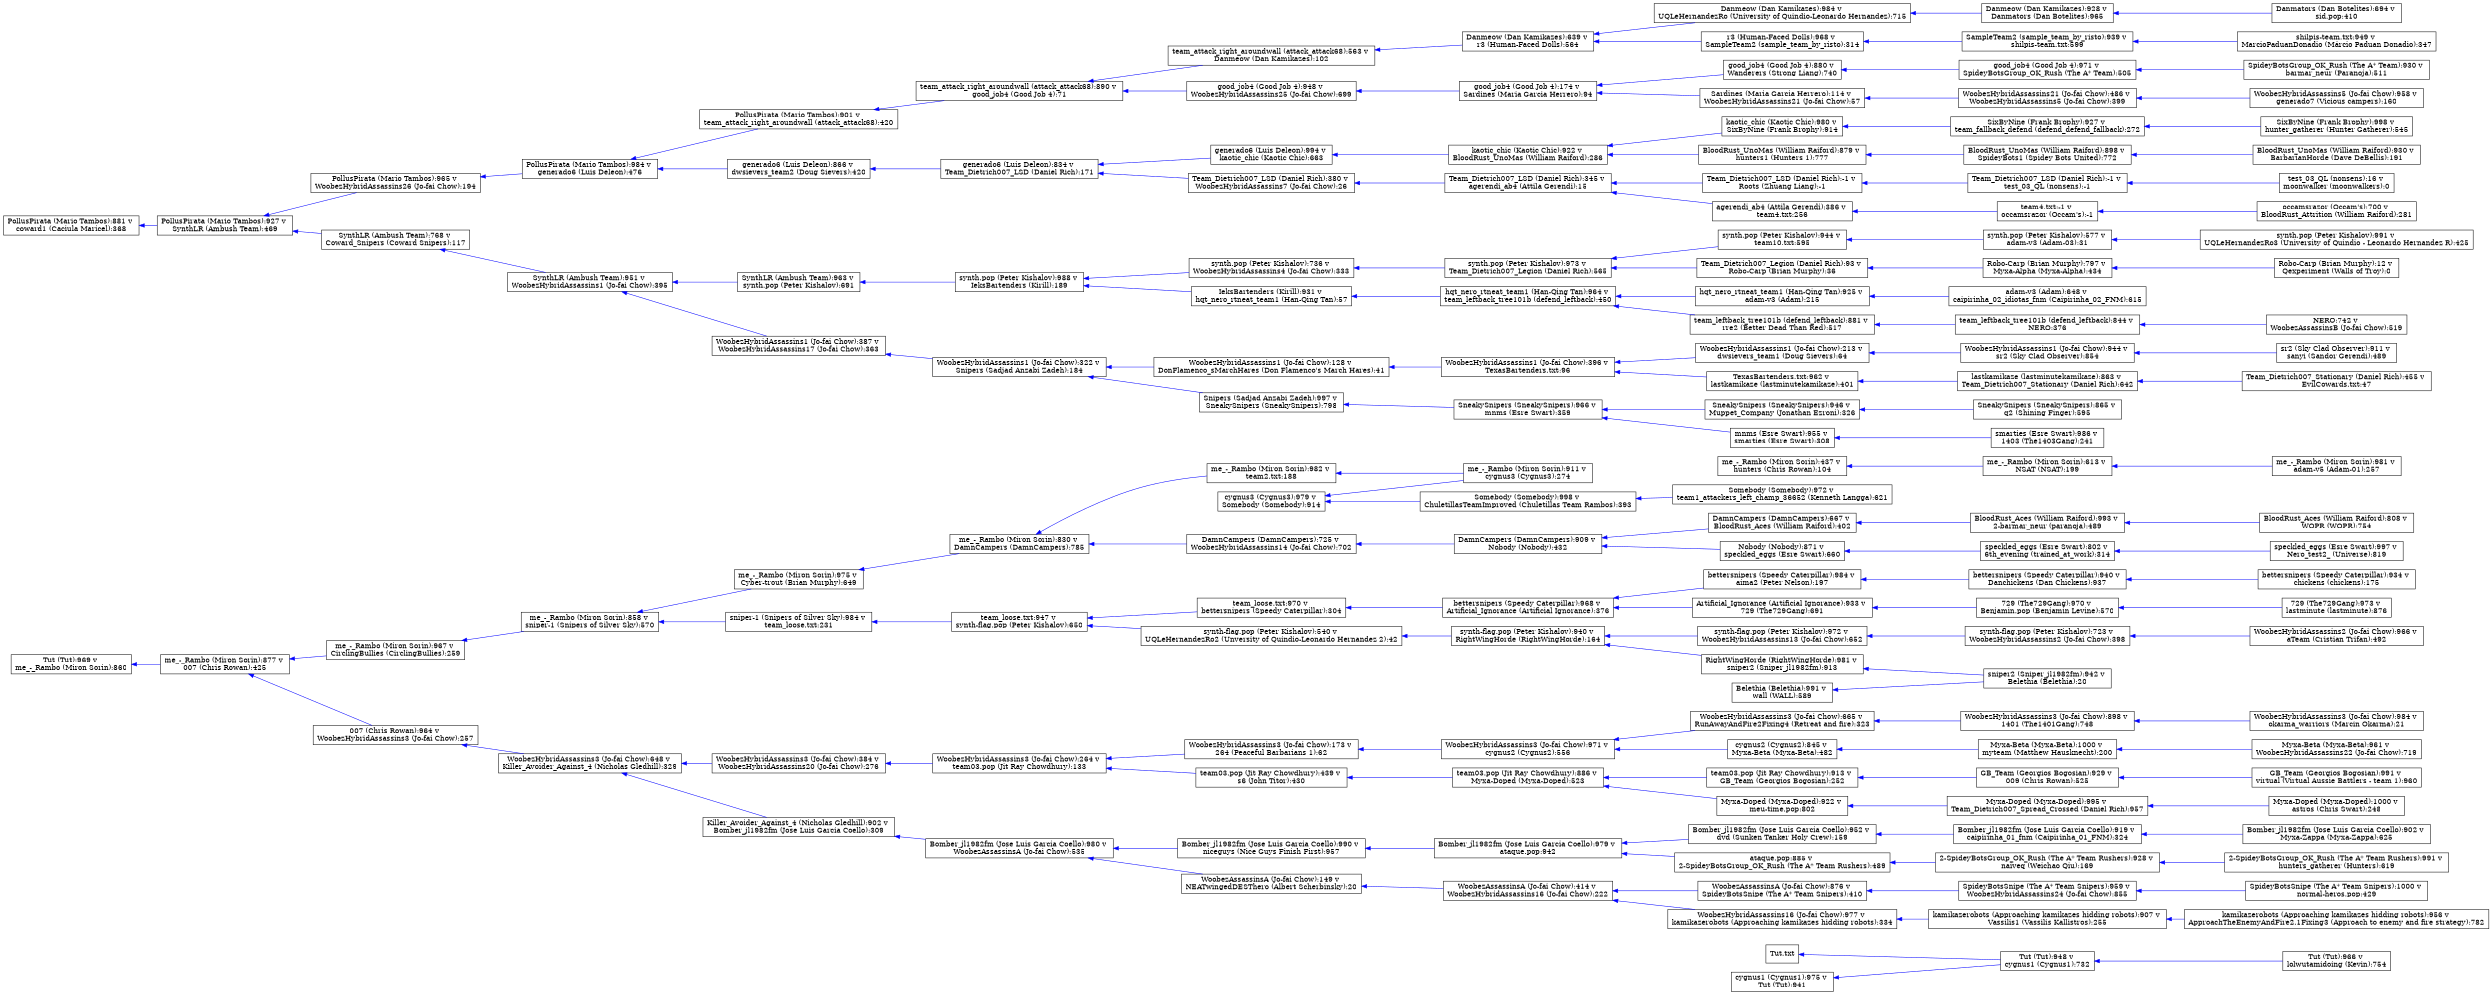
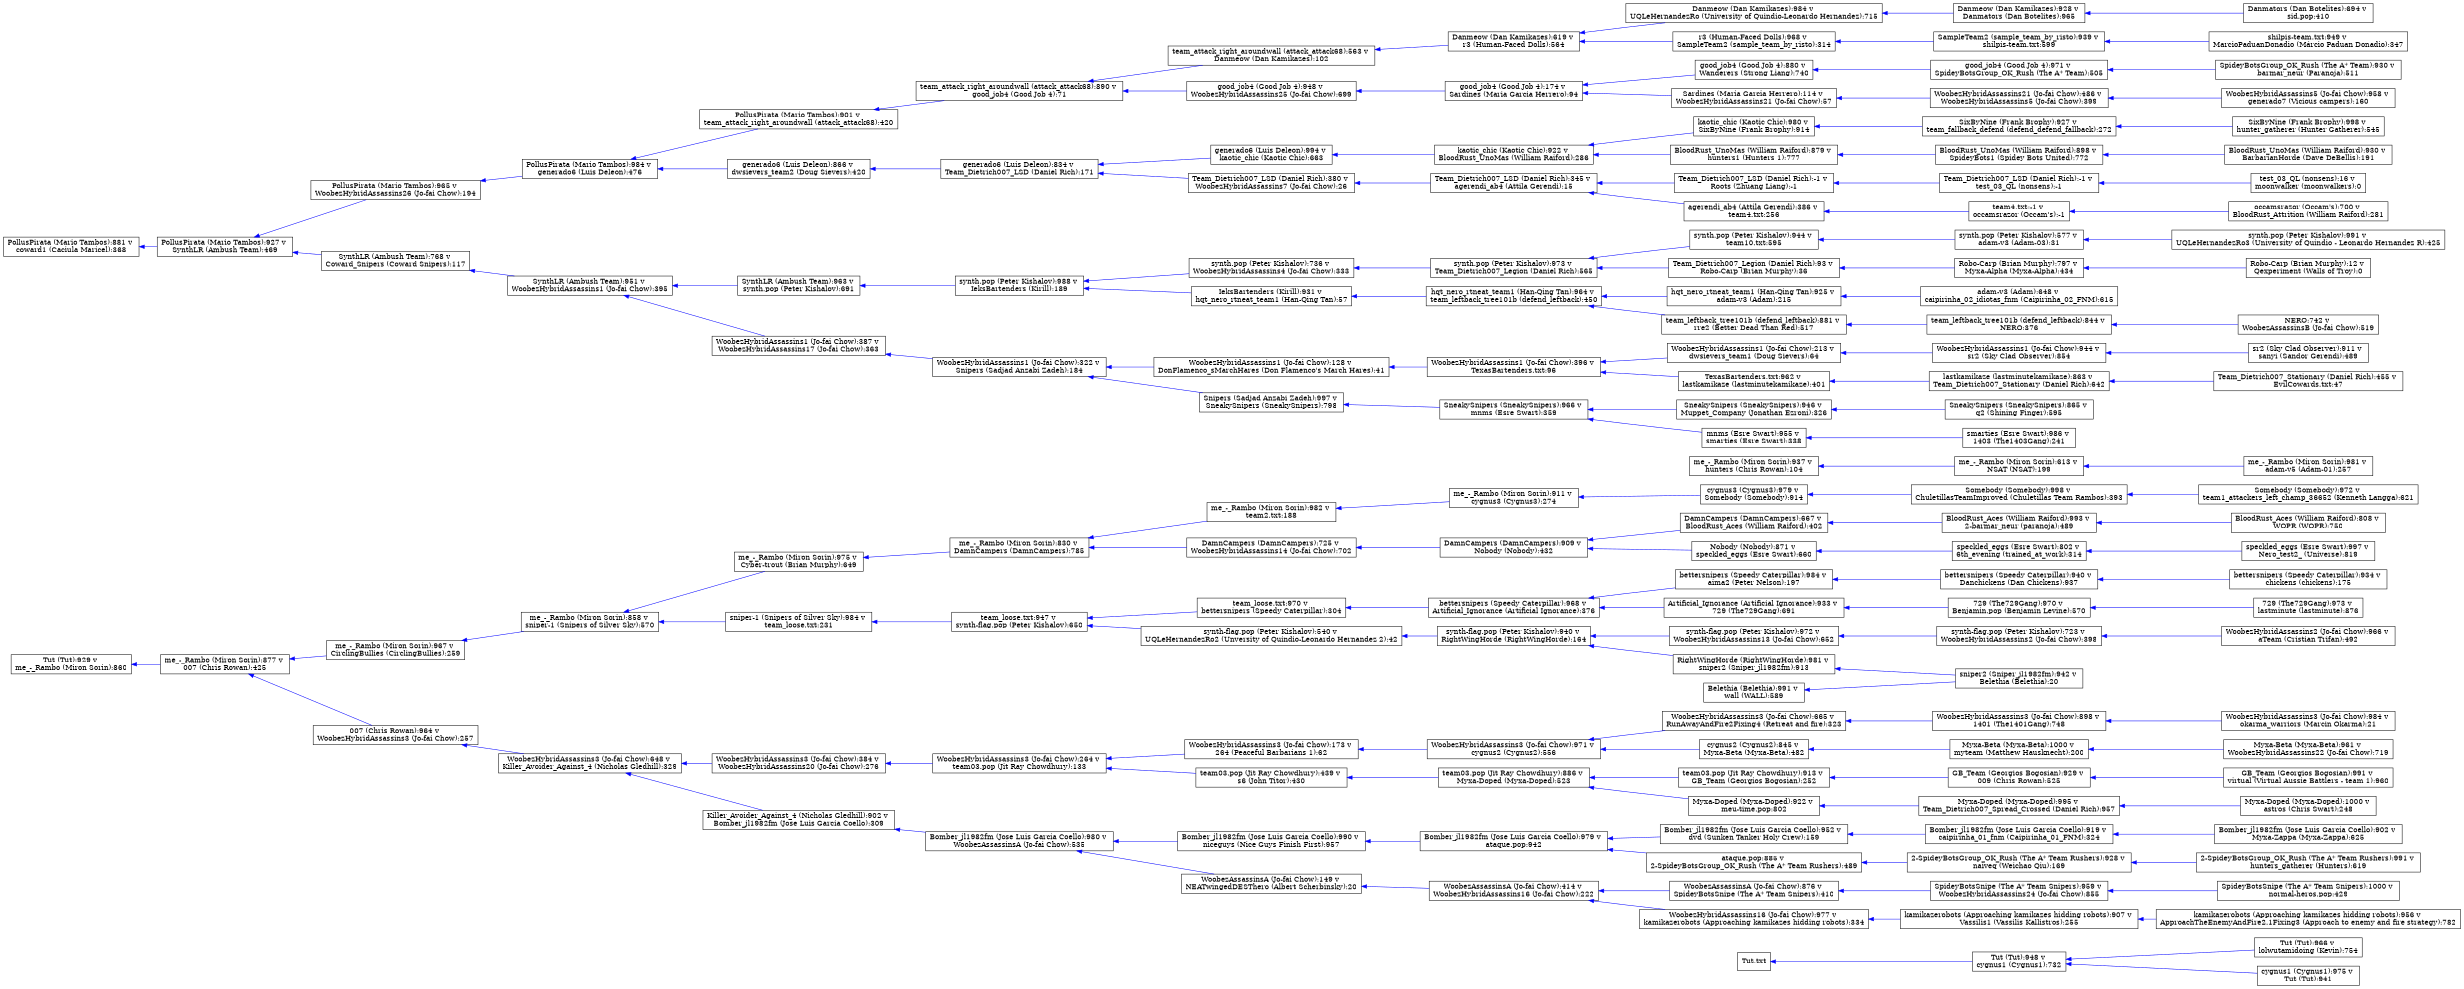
(1528, 41) -> (1514, 41)
(1782, 438) -> (1754, 438)
(1782, 466) -> (1754, 466)
(1397, 488) -> (1642, 496)
(2337, 523) -> (2308, 523)
(71, 664) -> (71, 664)
(1920, 971) -> (2164, 969)
